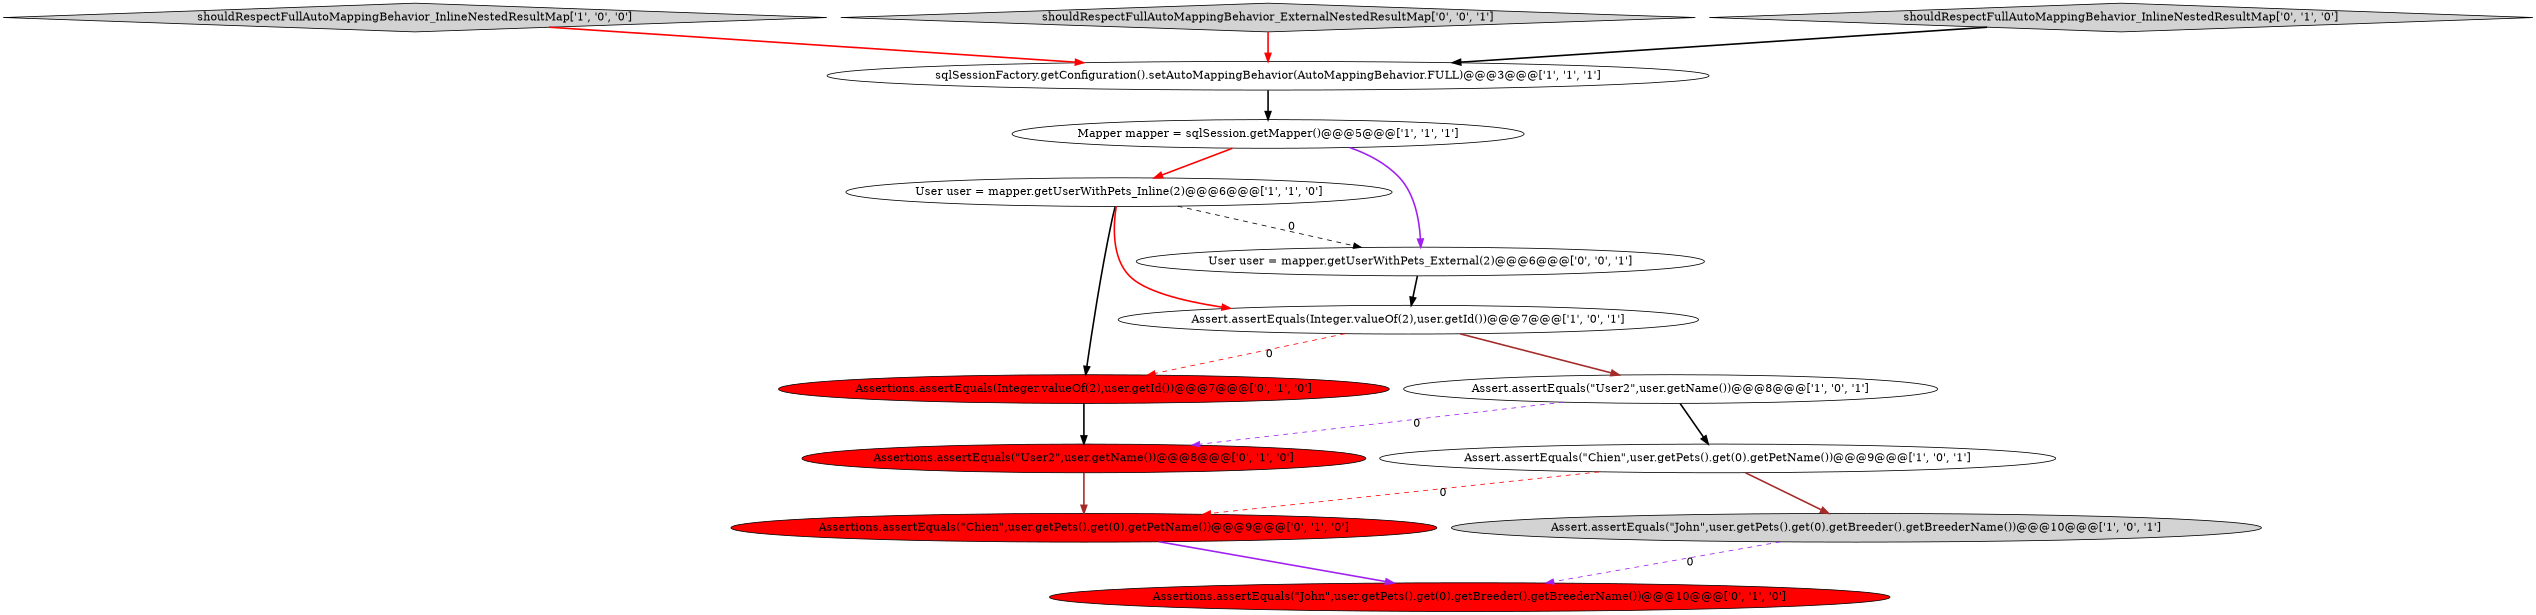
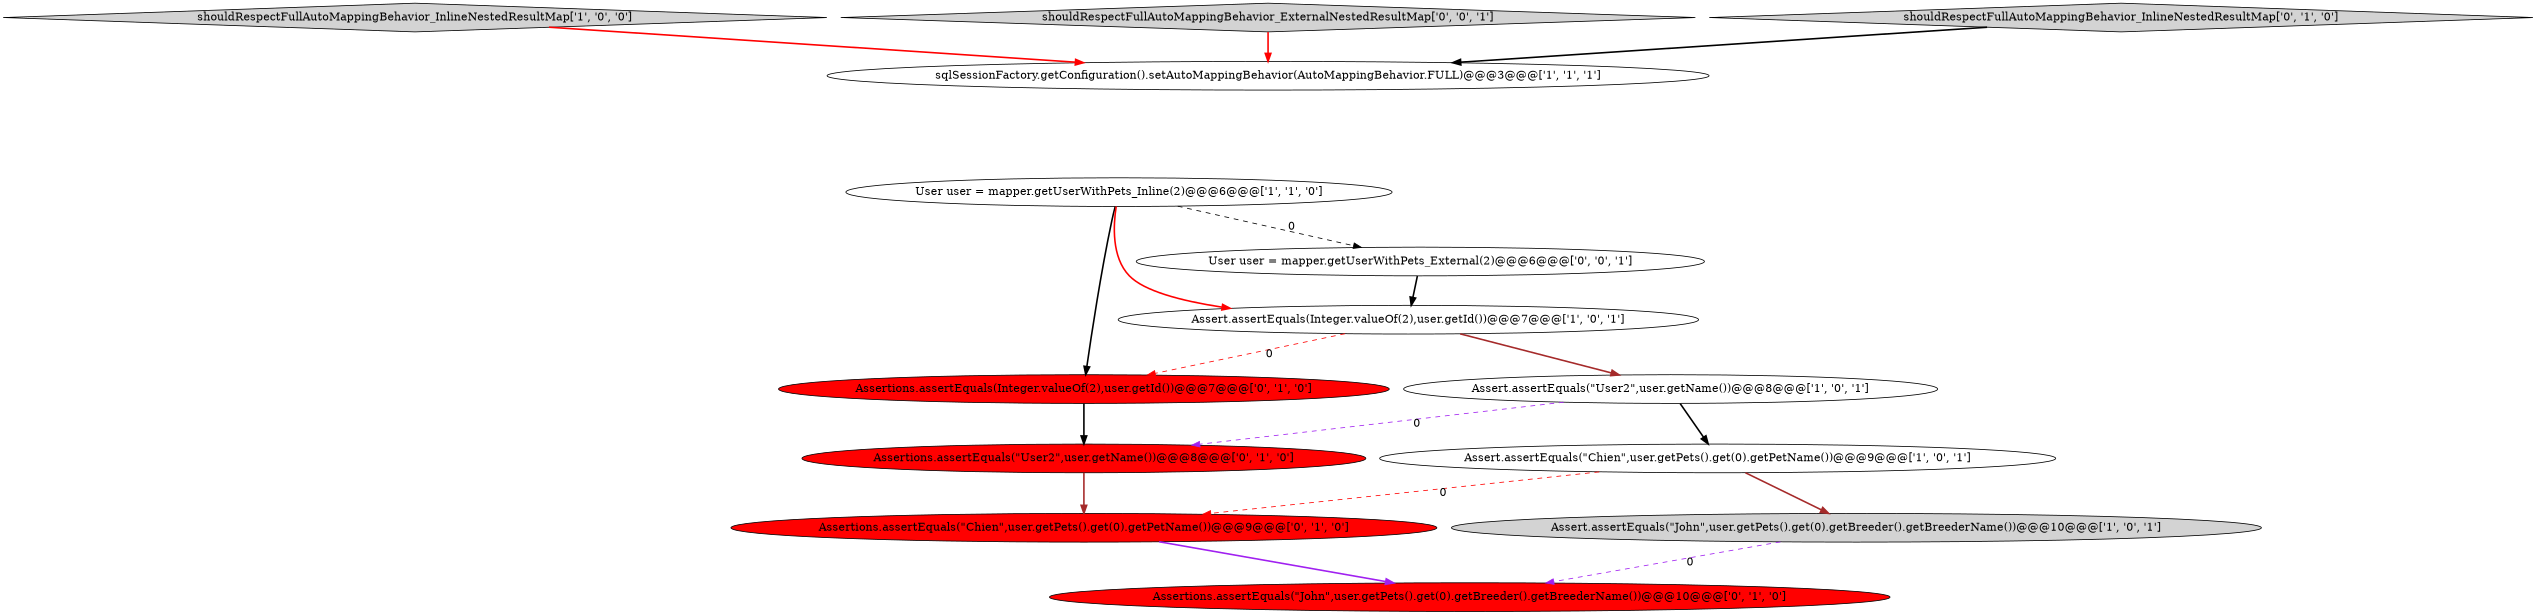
(1268, 134) -> none
